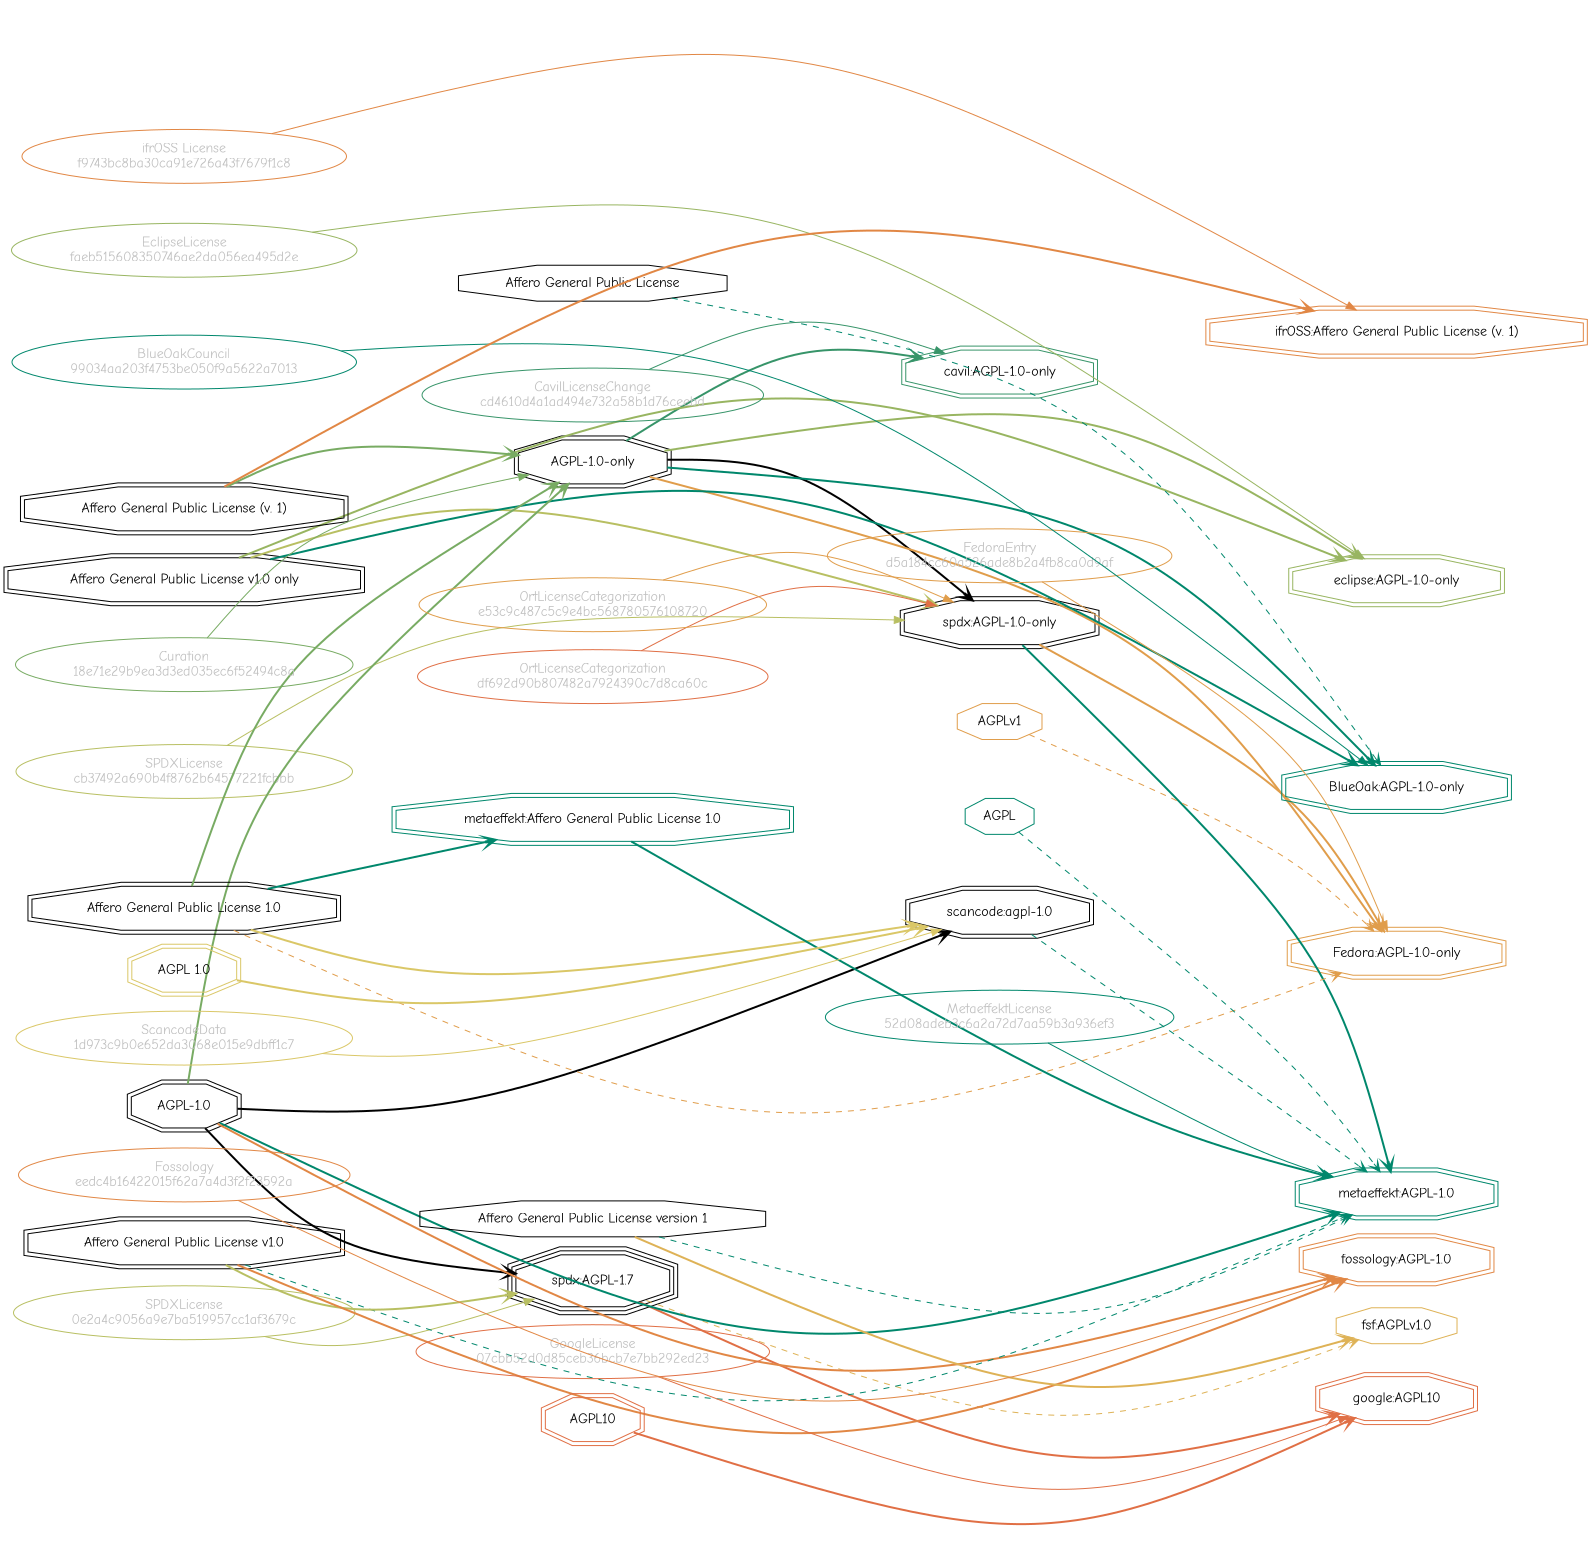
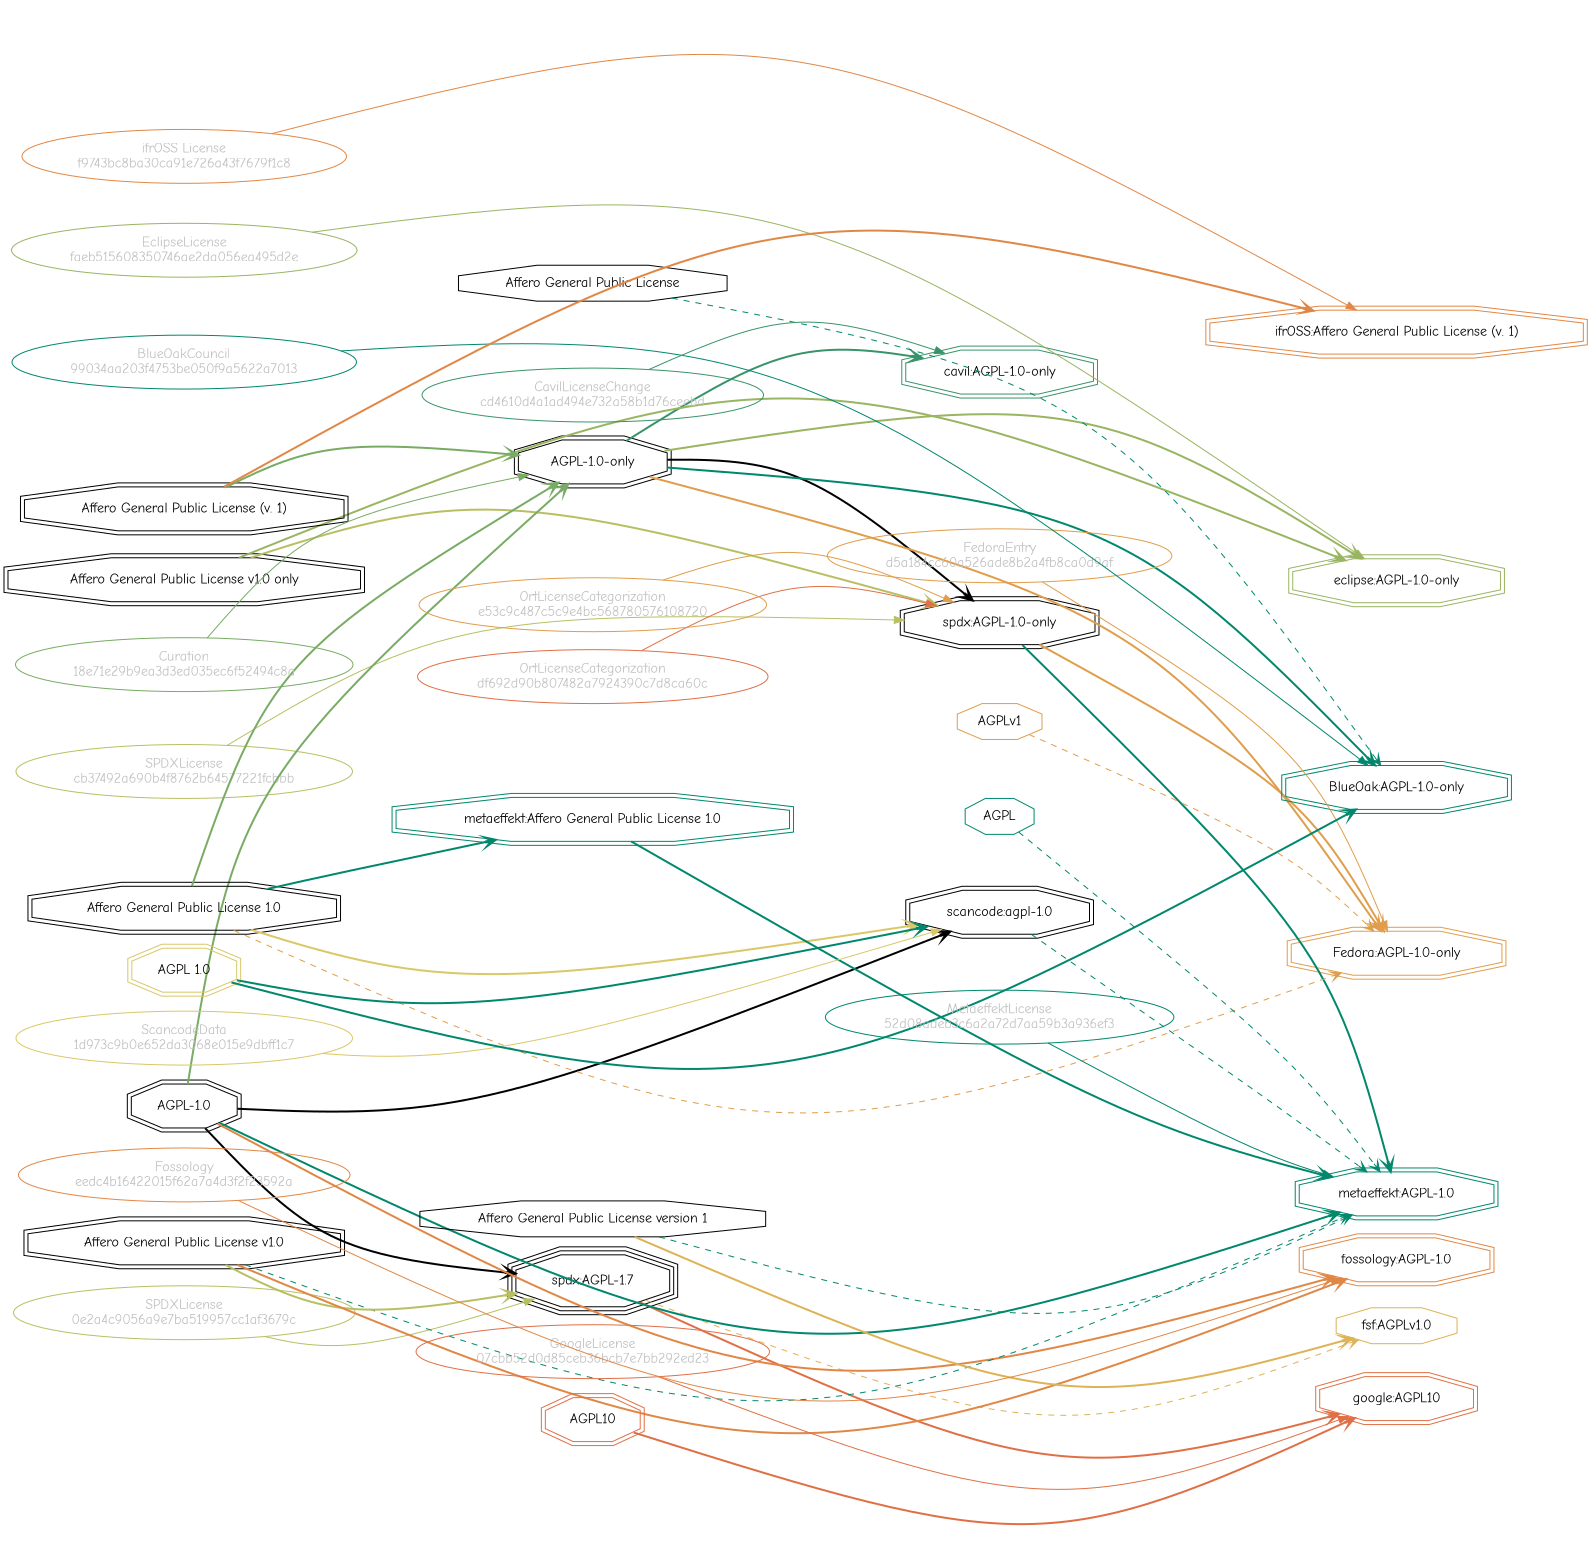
(834, 513) -> (811, 1055)
(579, 990) -> (579, 990)
